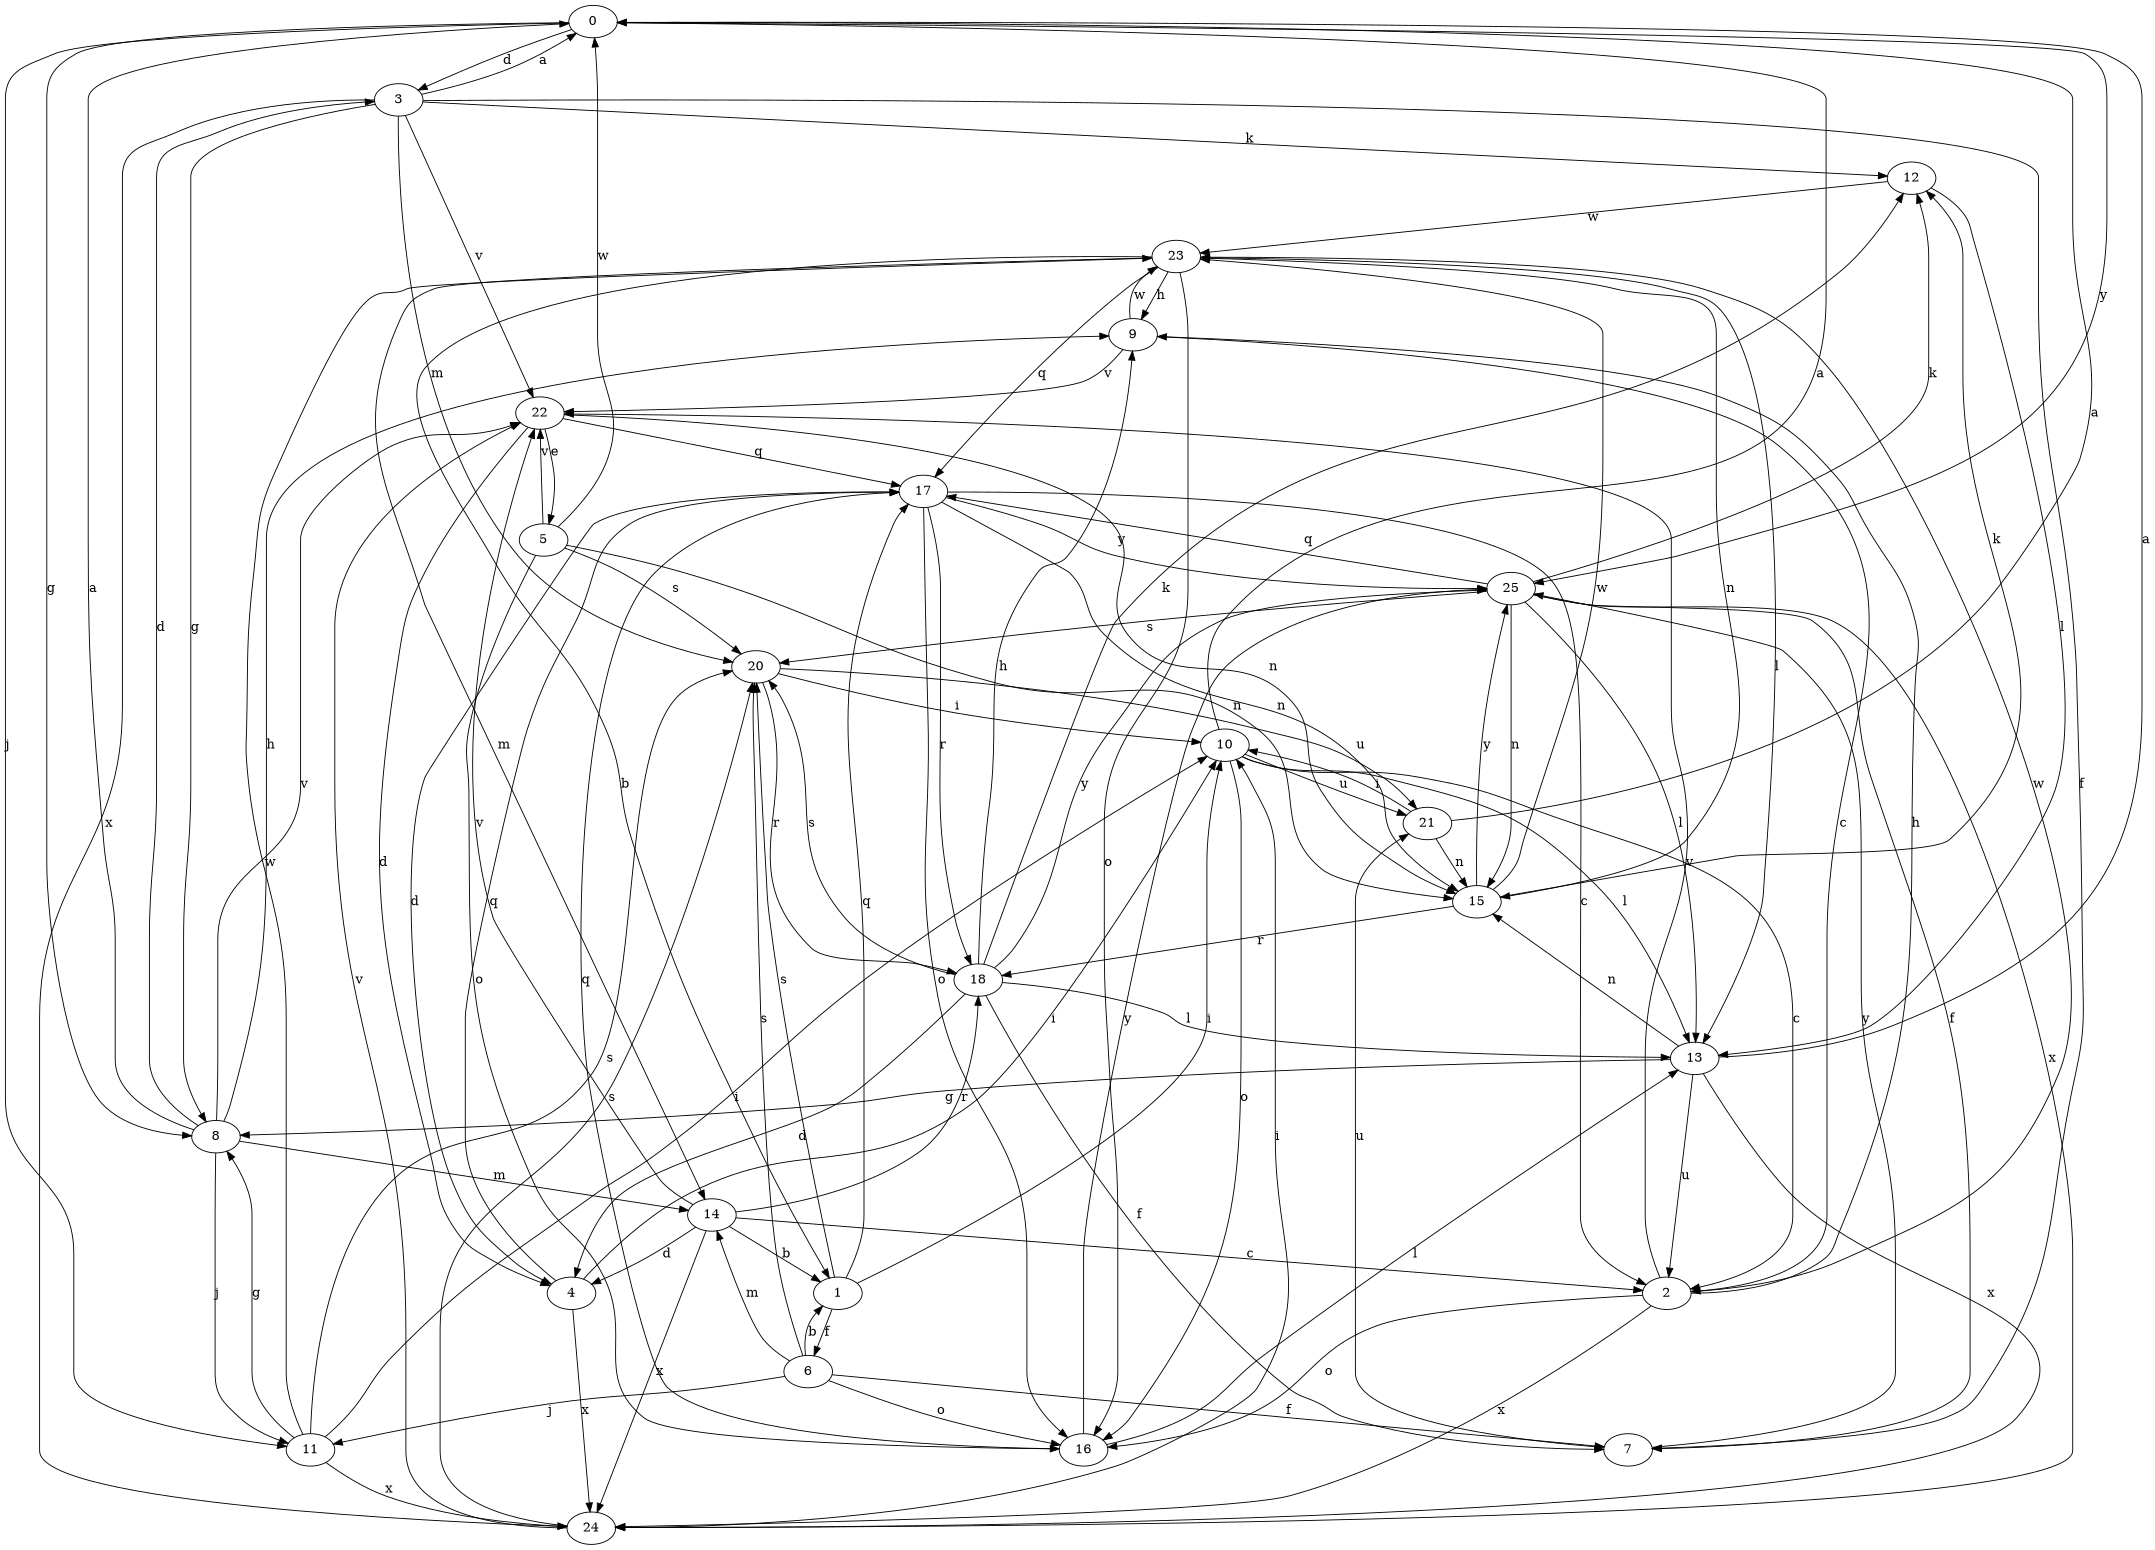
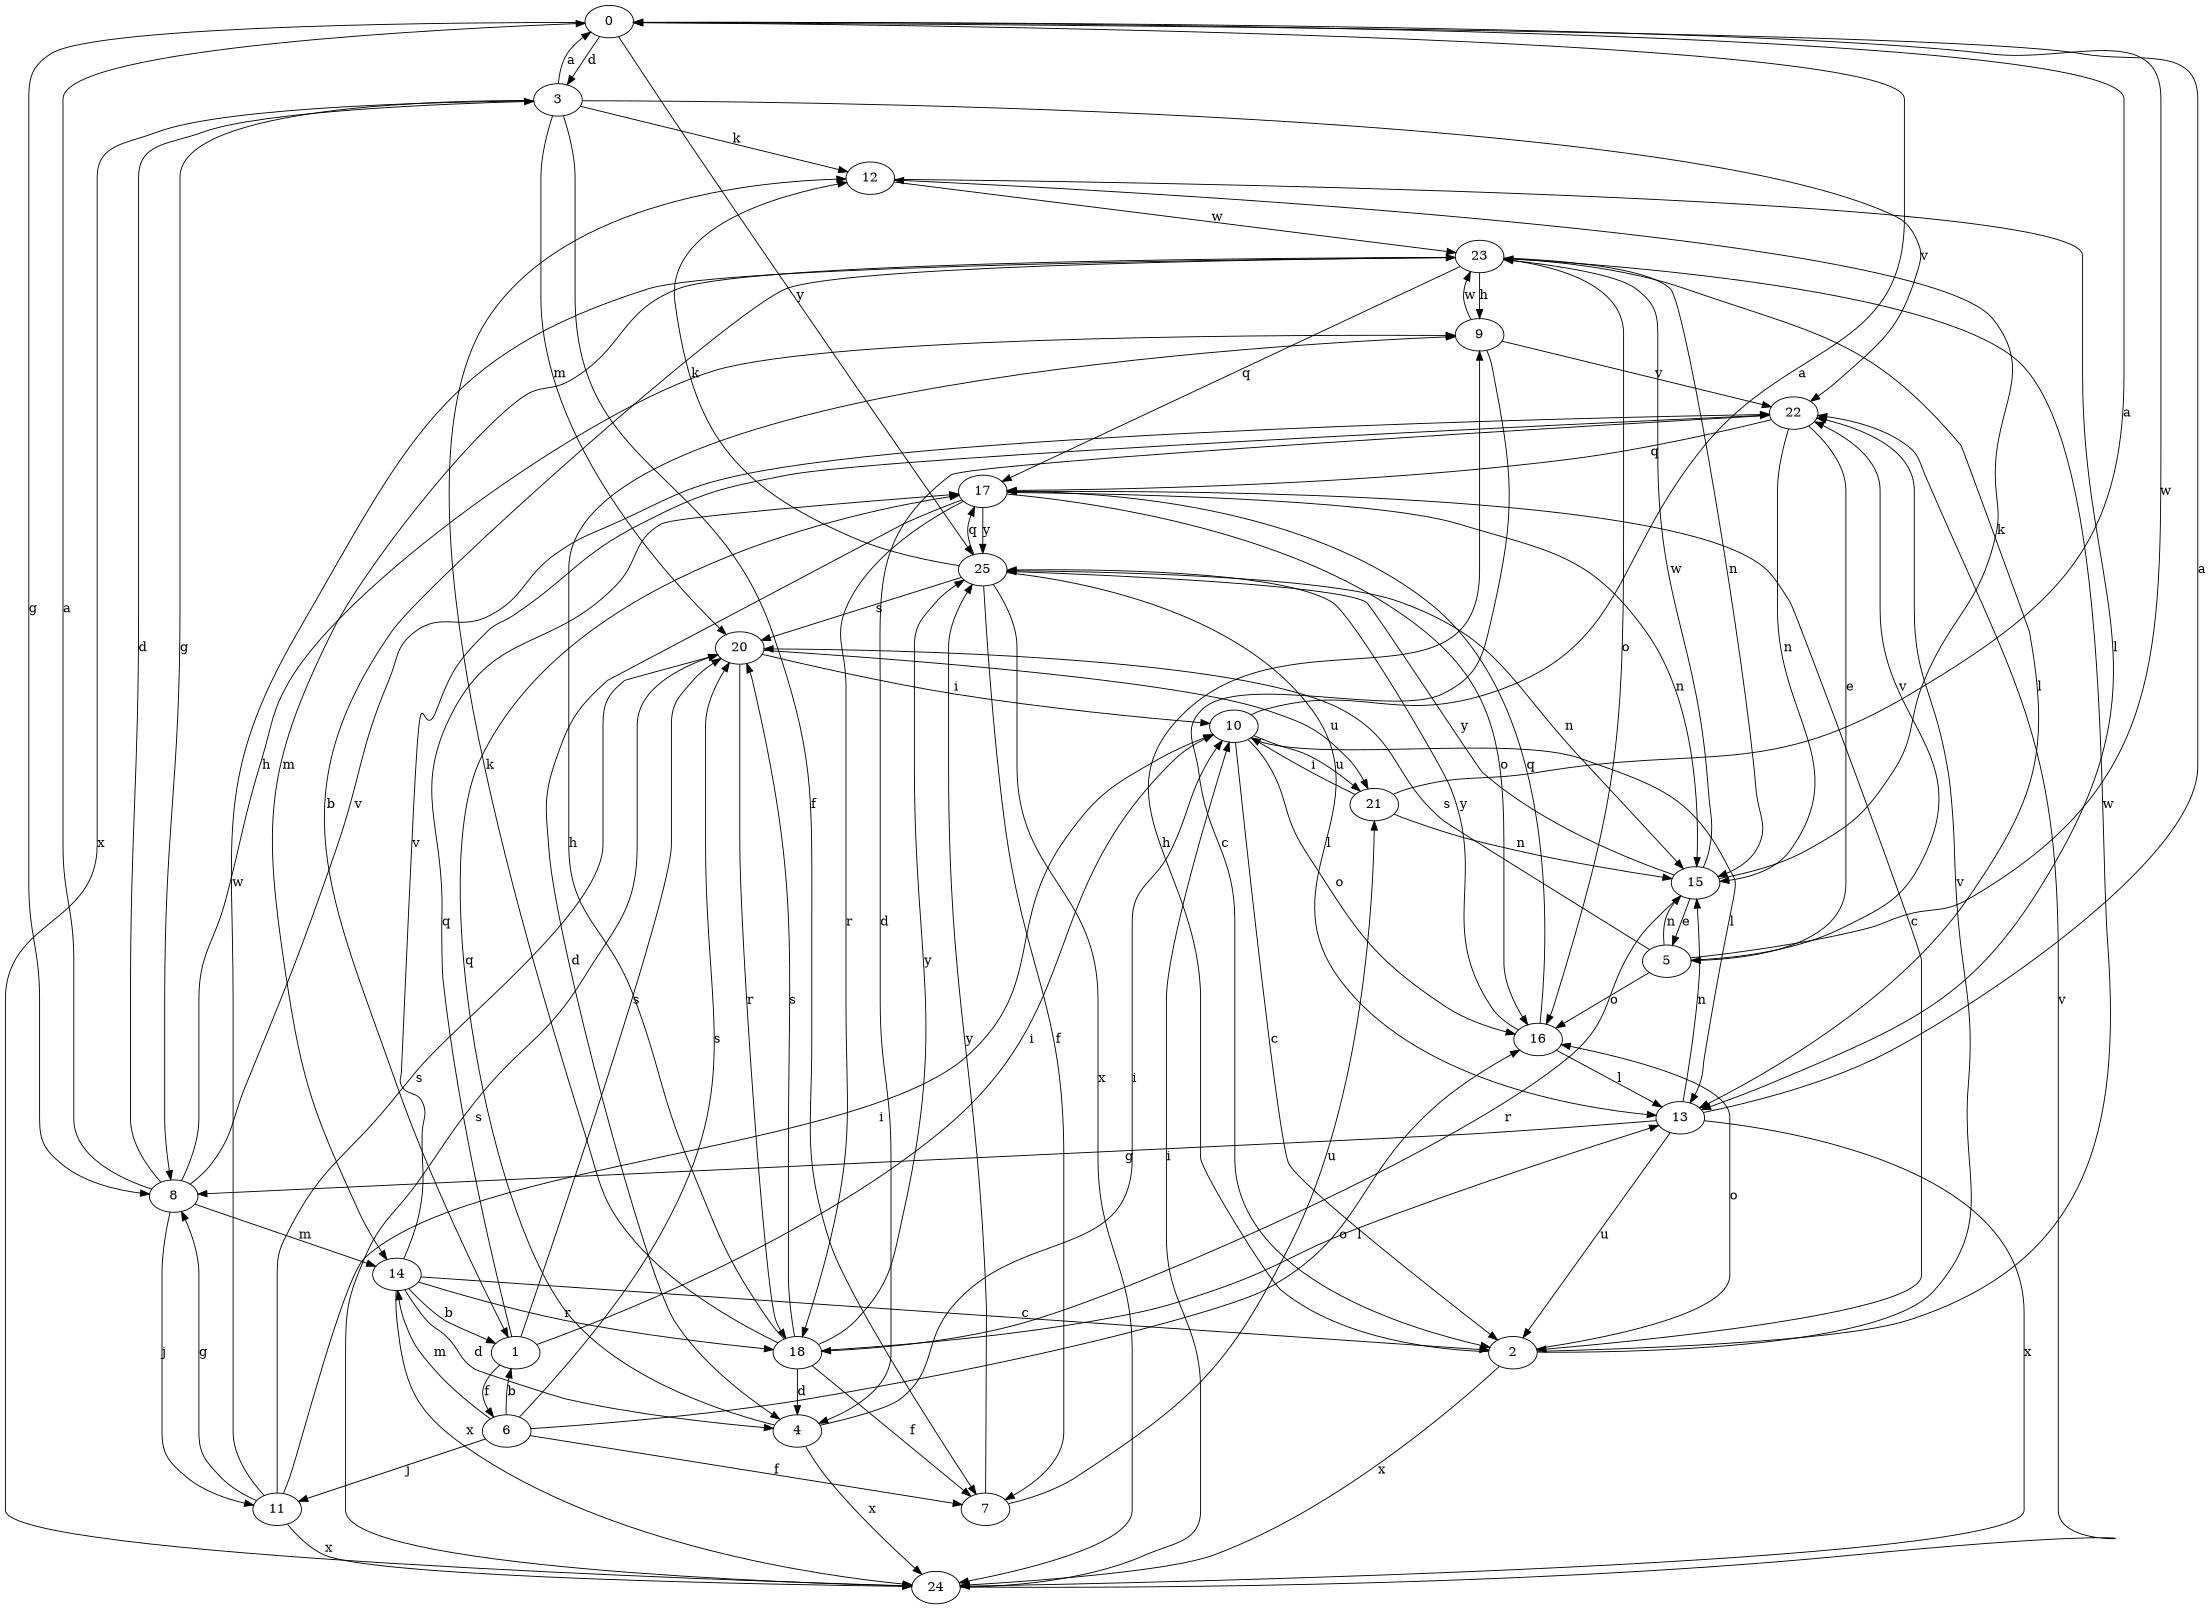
(5, 563) -> none
none -> (1683, 918)
